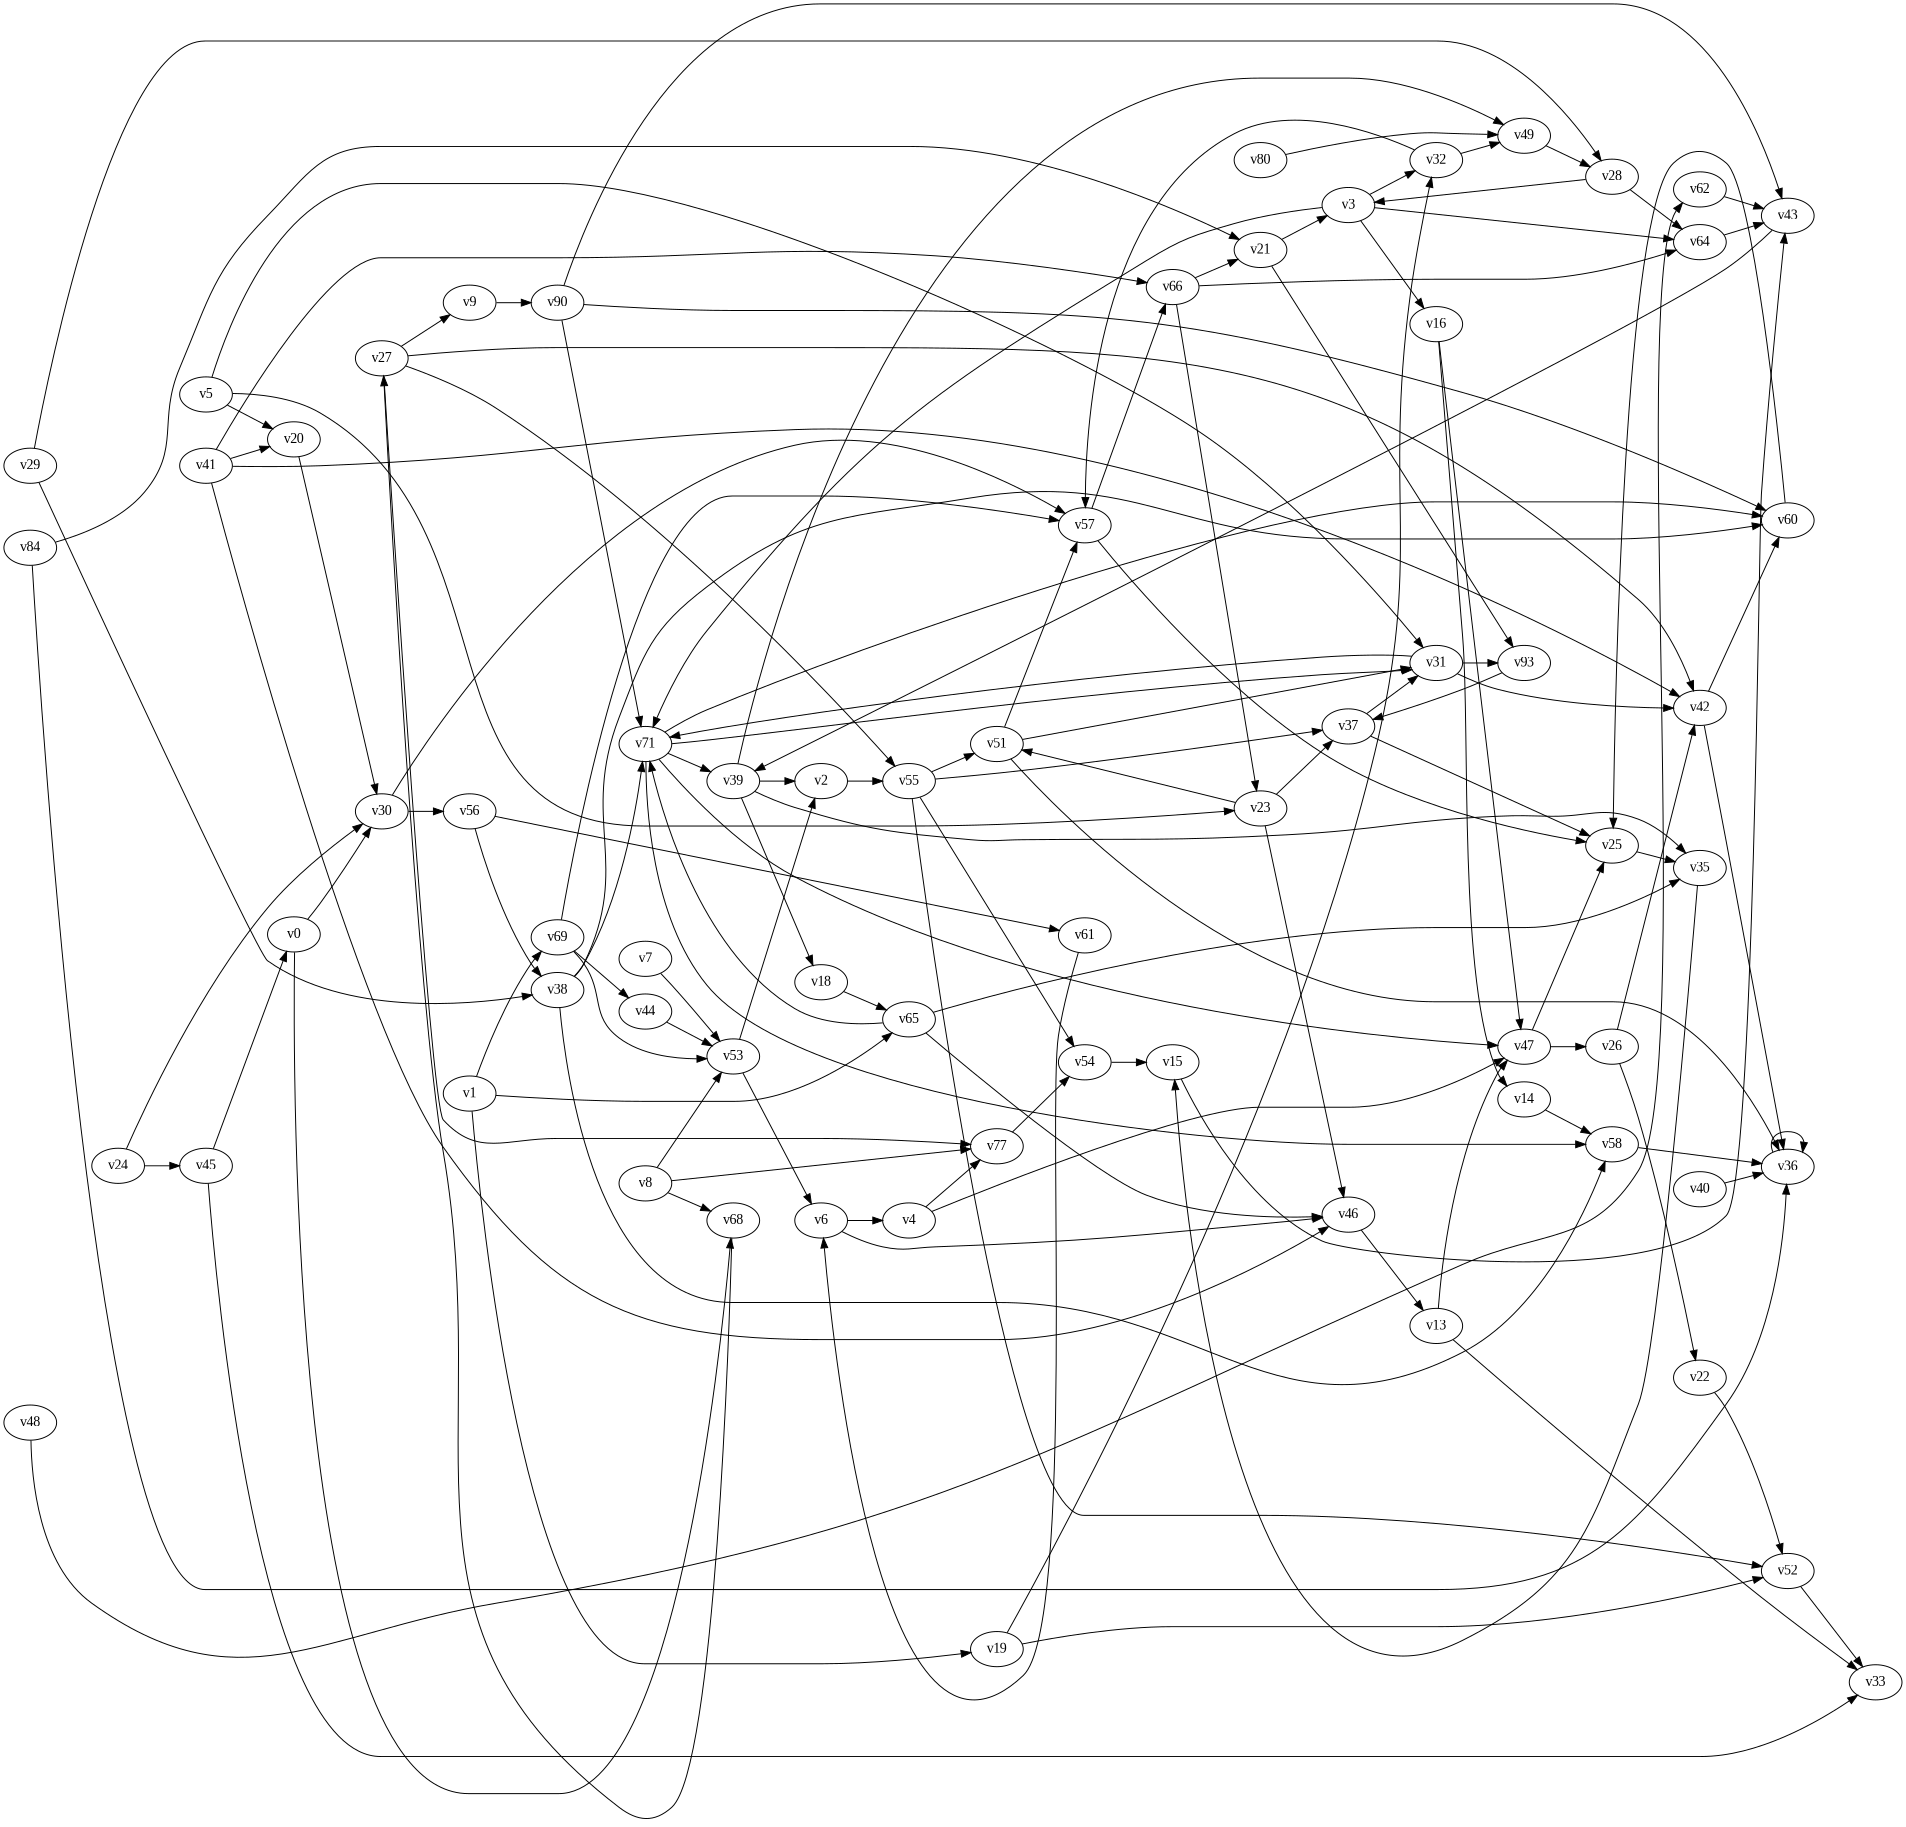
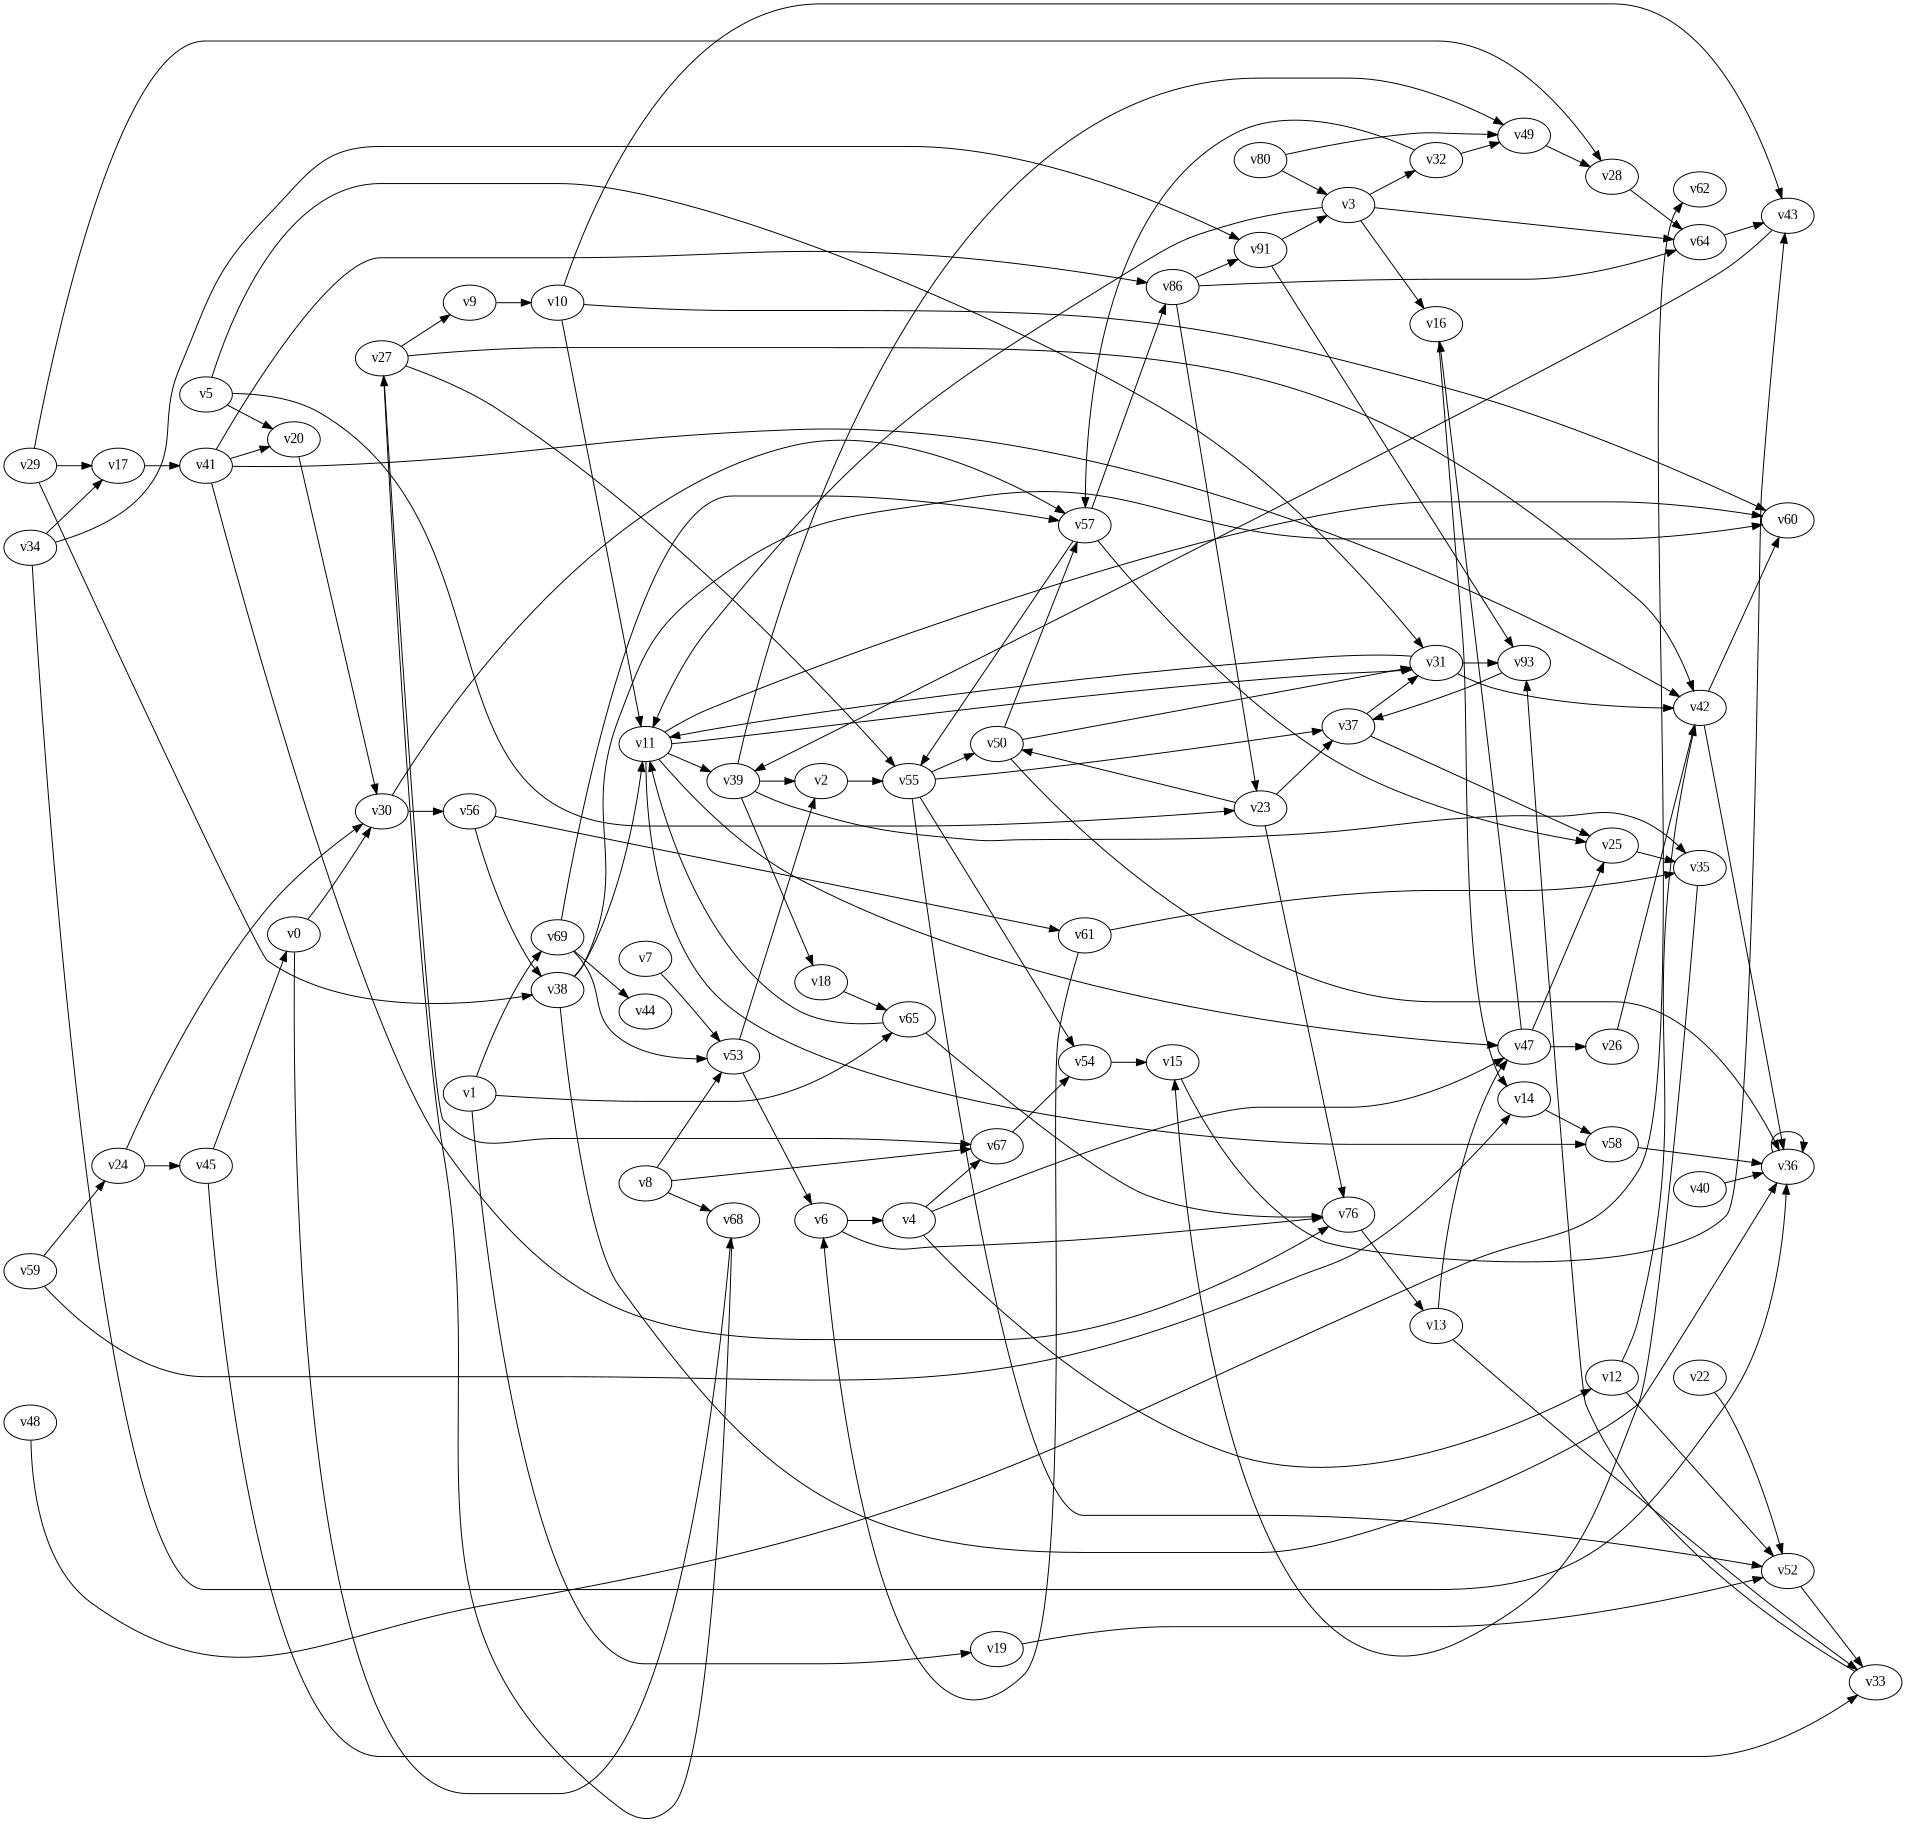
(1485, 190) -> (1300, 180)
(1735, 200) -> none
(1261, 250) -> (1261, 250)
(1641, 286) -> none
(1173, 287) -> (1173, 287)
(558, 303) -> (558, 303)
none -> (118, 466)
(30, 548) -> (30, 548)
none -> (992, 660)
(1481, 698) -> (1484, 707)
(645, 744) -> (645, 744)
(997, 744) -> (997, 744)
(1332, 902) -> none
(1302, 936) -> (1387, 892)
(685, 1032) -> none
(997, 1146) -> (997, 1146)
(1660, 1199) -> none
(1348, 1215) -> (1348, 1215)
none -> (1569, 1239)
none -> (30, 1271)
(1037, 1306) -> (1077, 1552)
none -> (1612, 1378)
